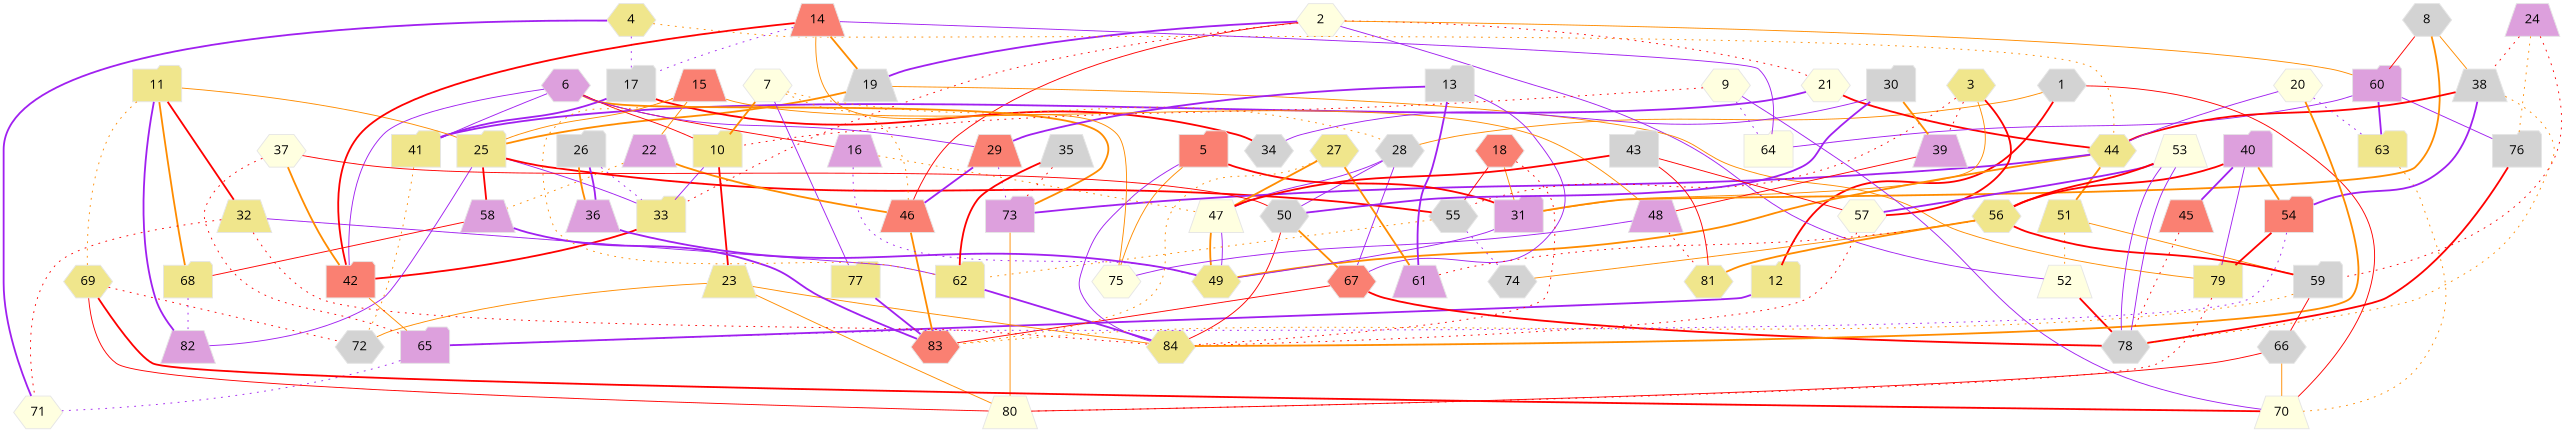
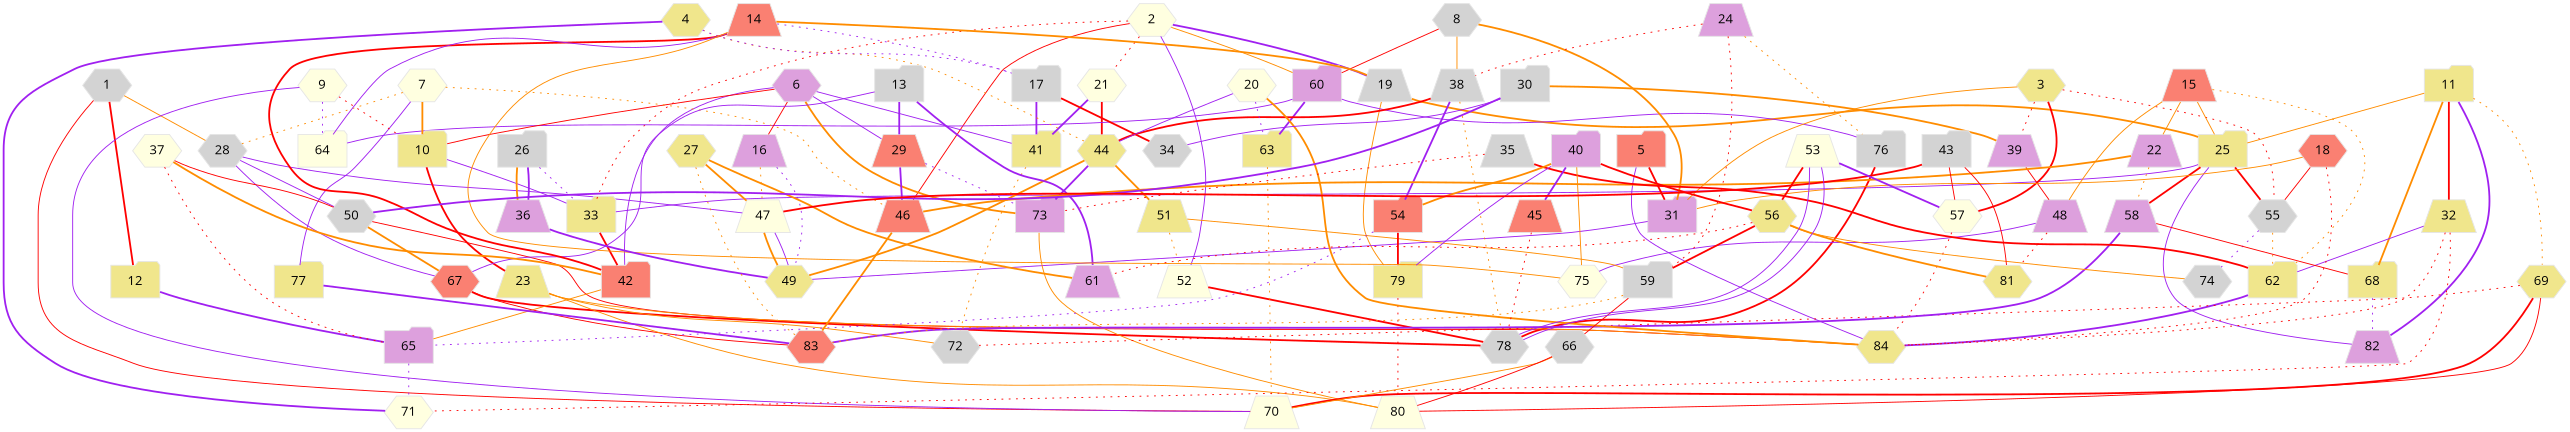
(1144, 211) -> (1579, 216)
